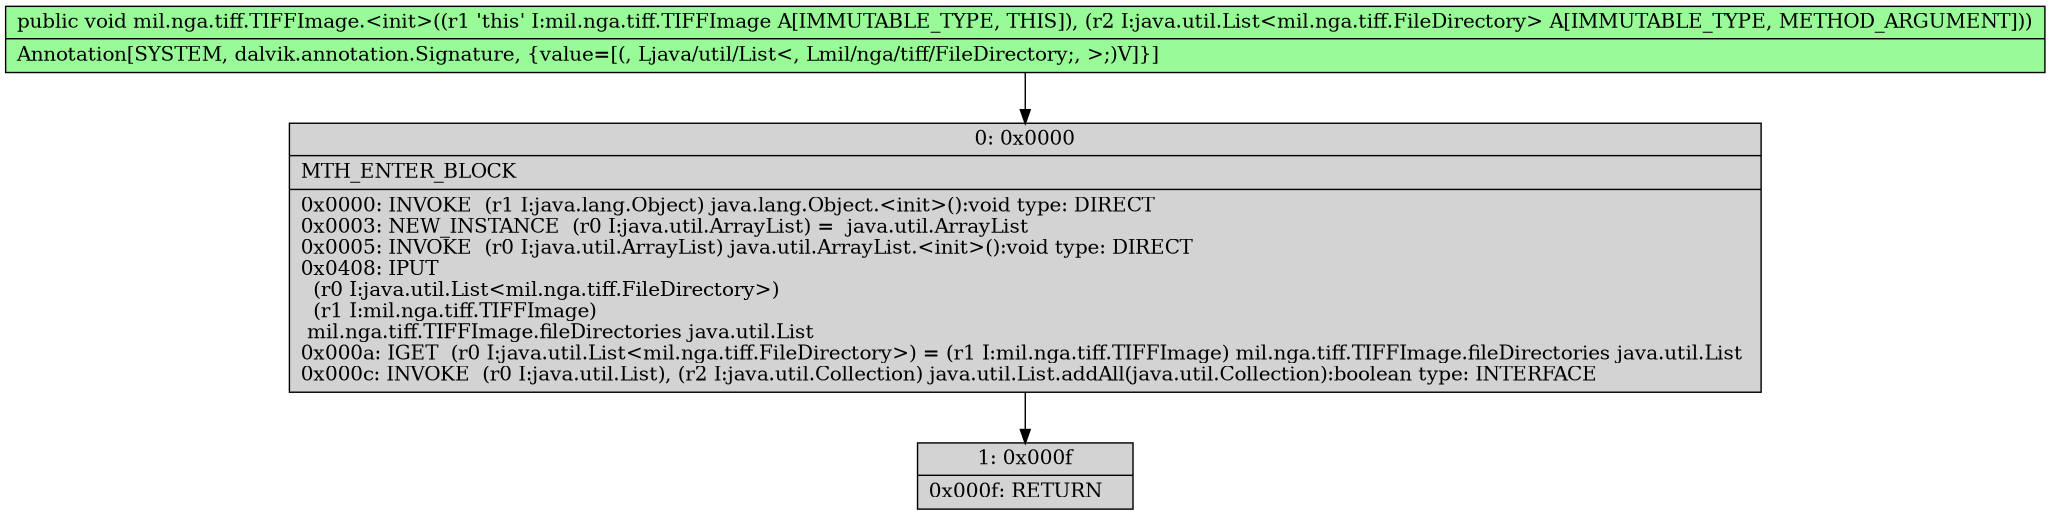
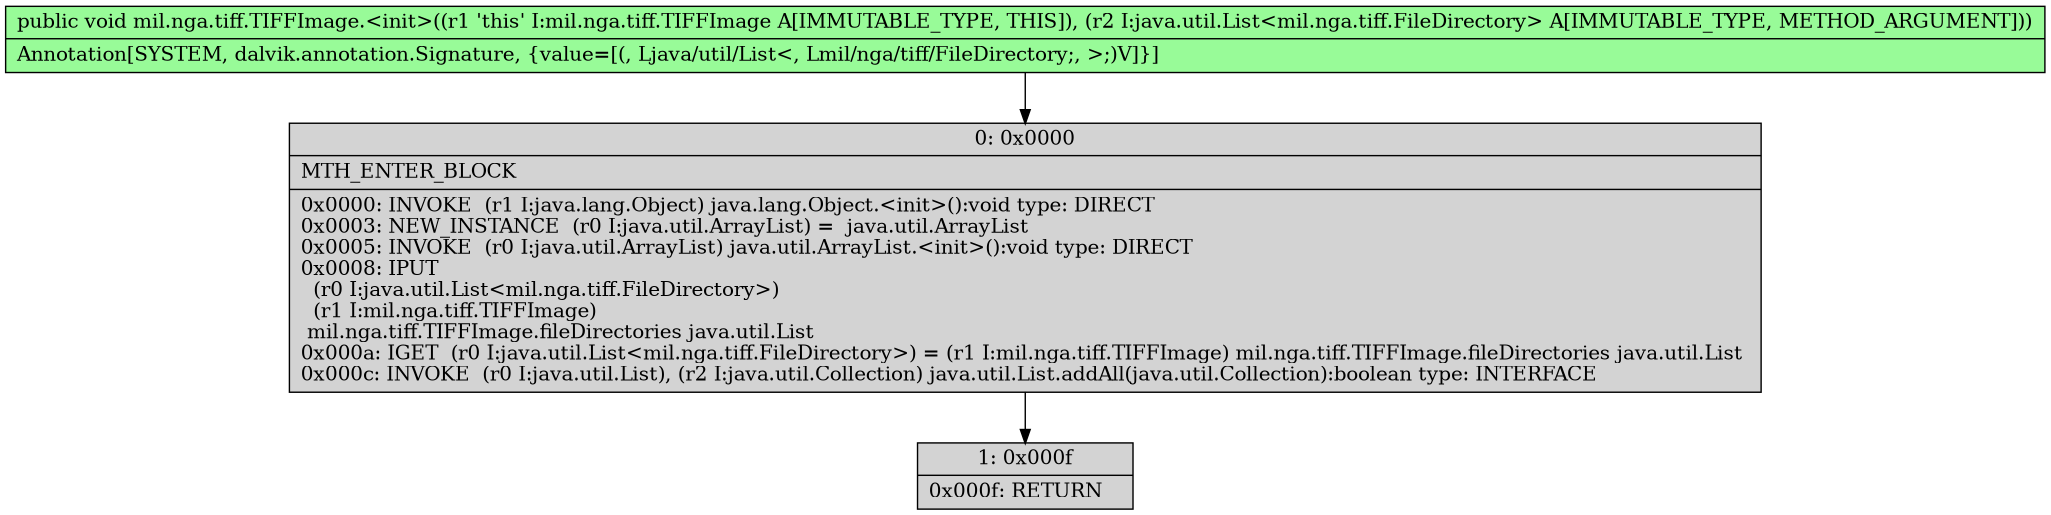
(376, 269) -> (376, 269)
